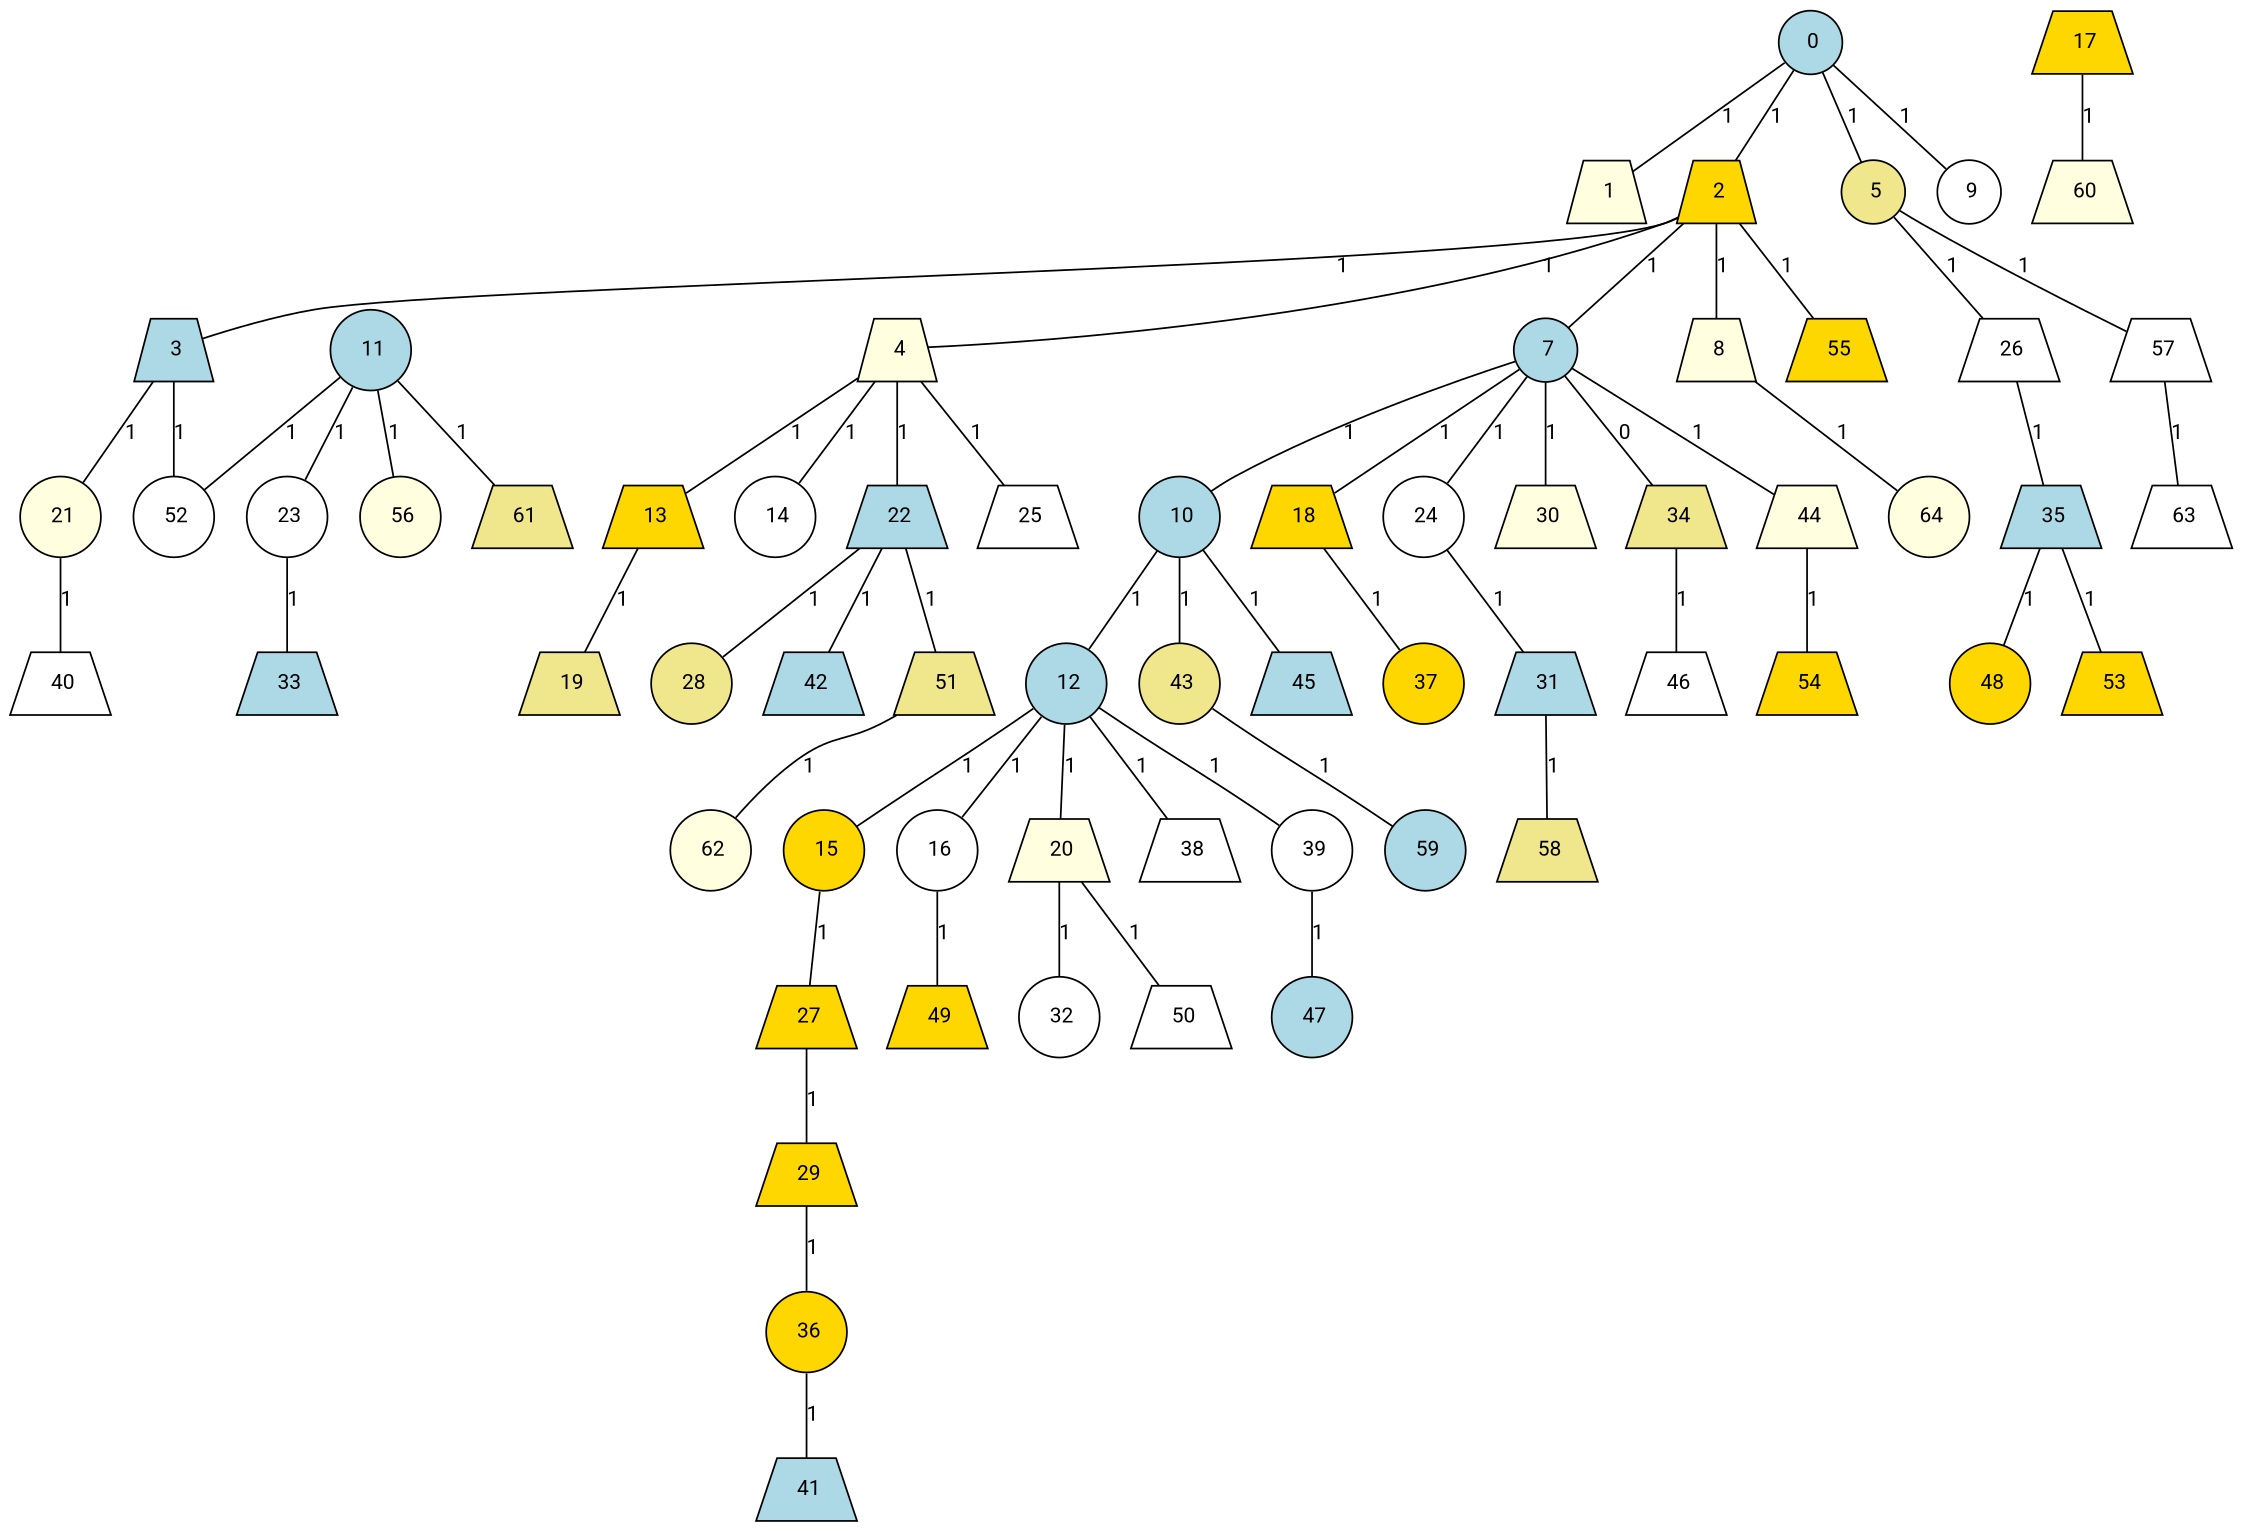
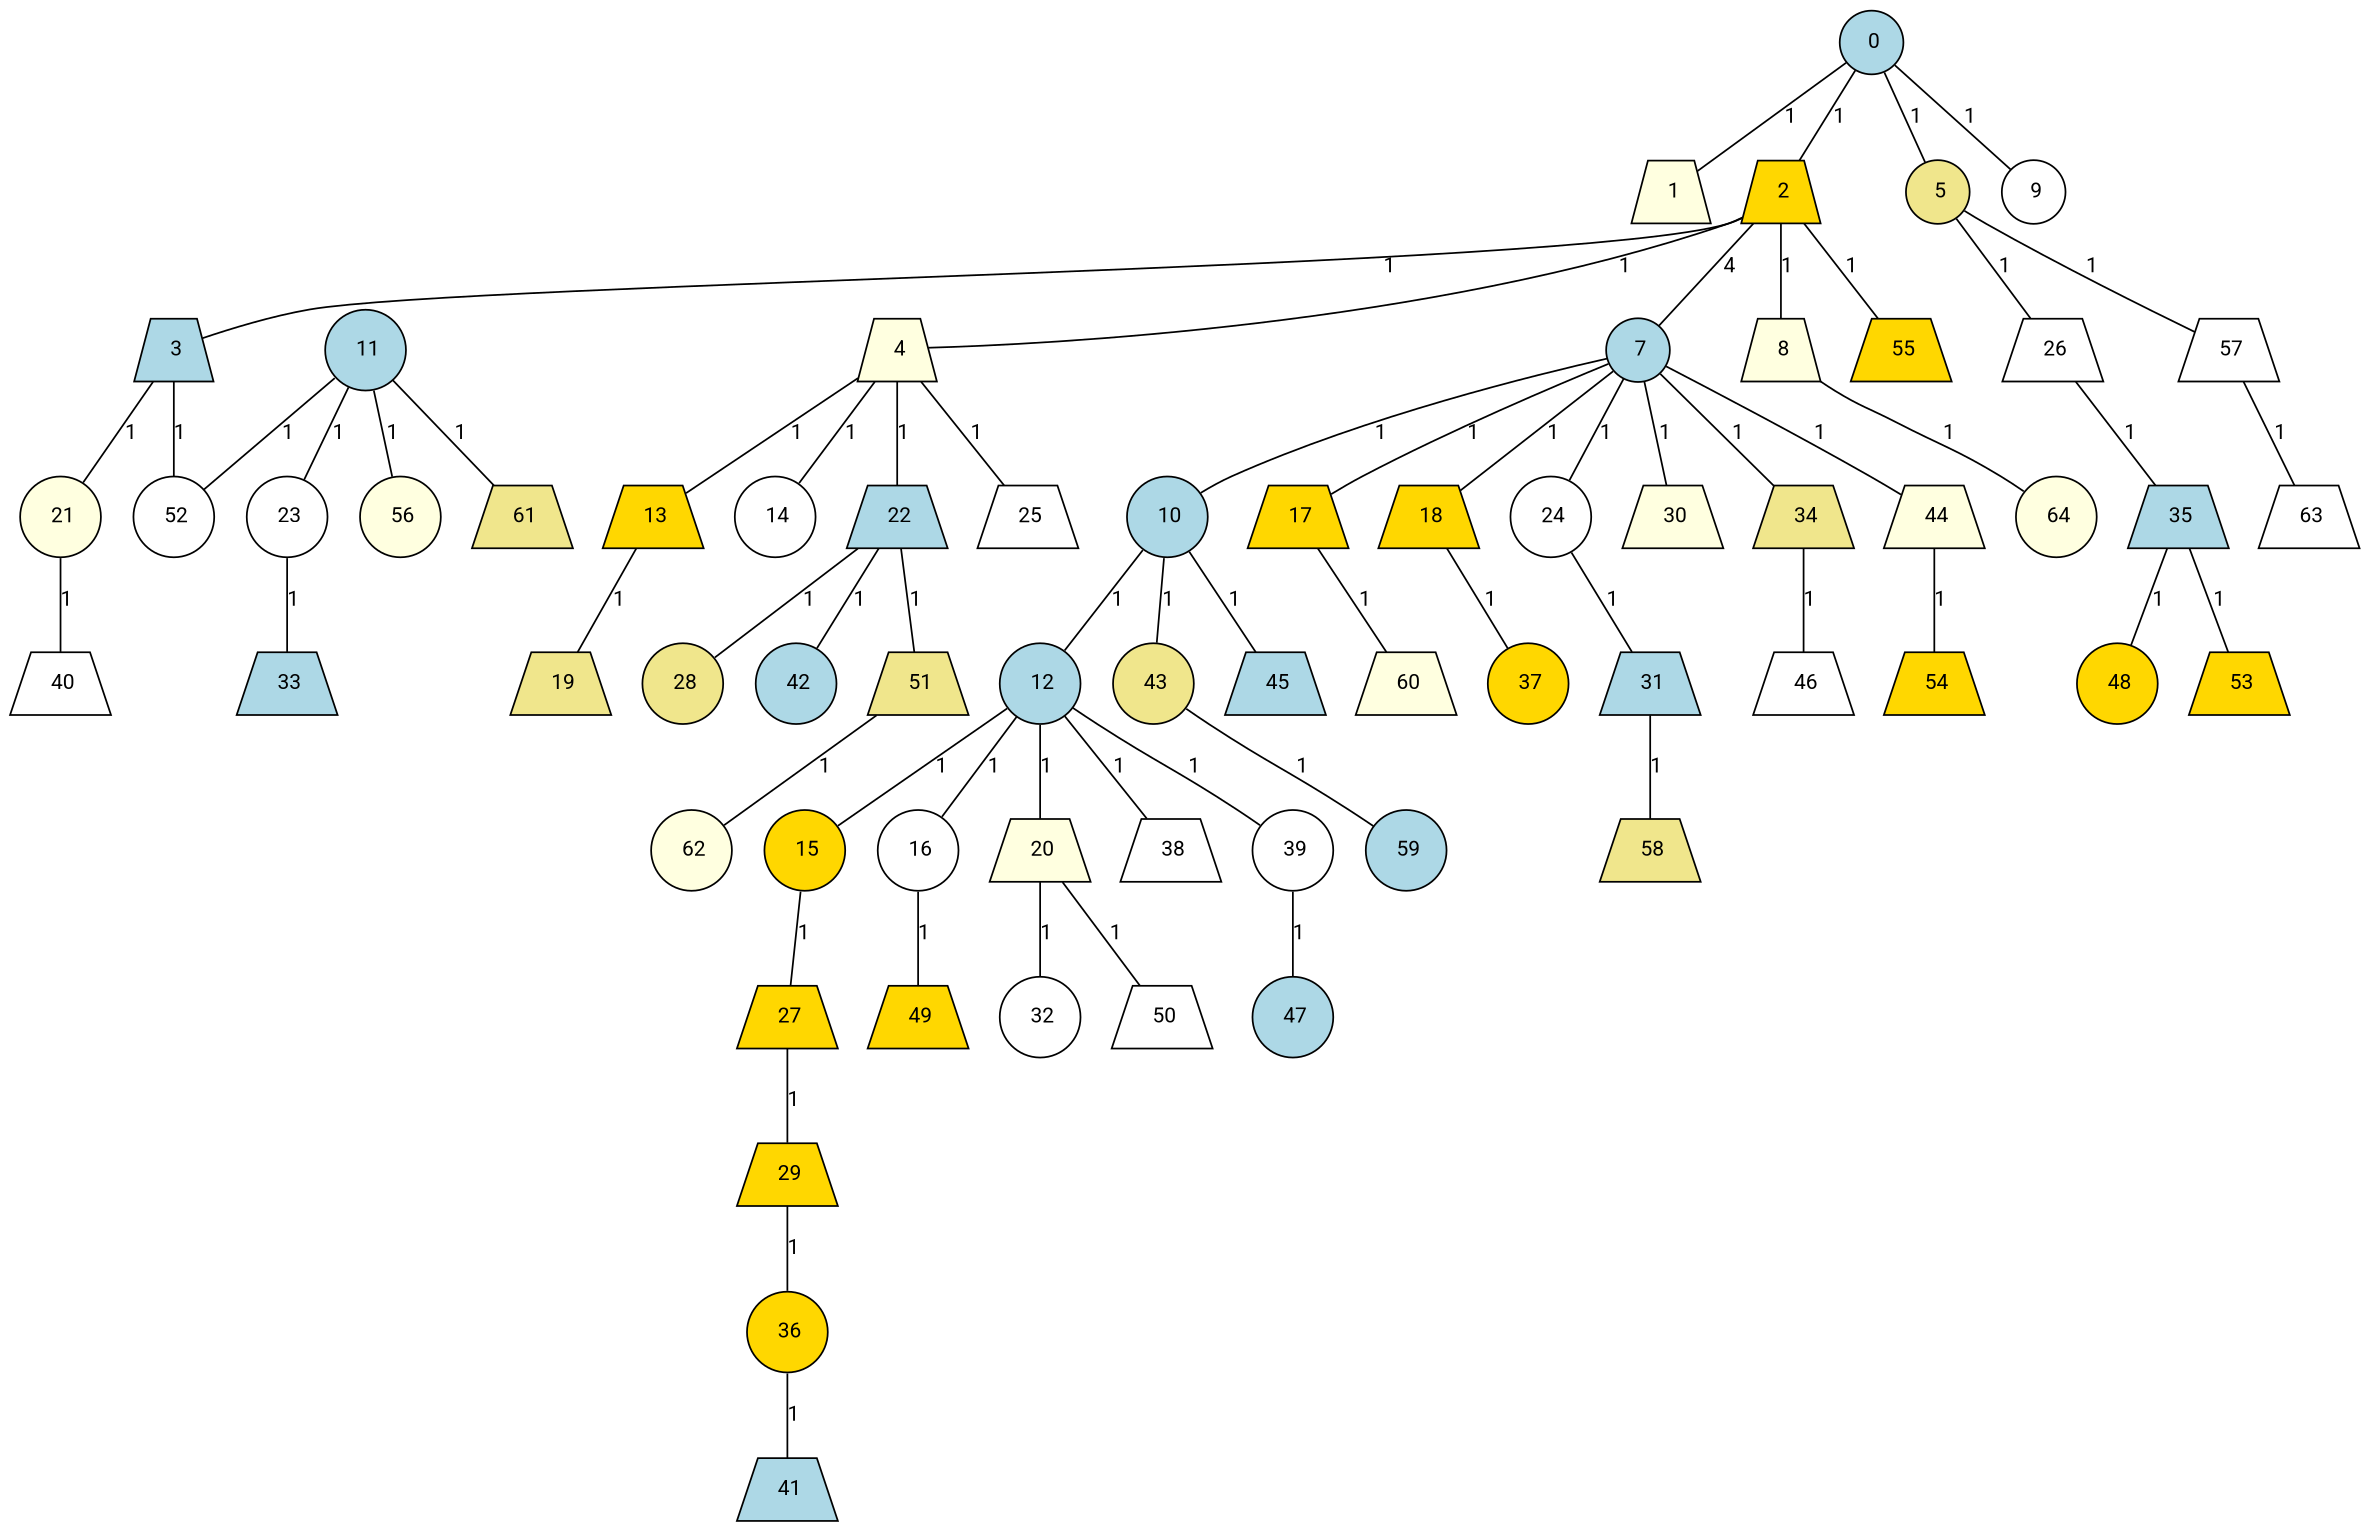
(1653, 267) -> (1730, 267)
none -> (1468, 425)
(1625, 433) -> (1738, 433)
(814, 684) -> (796, 684)
